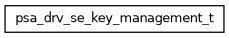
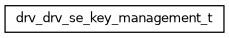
(115, 19) -> (115, 19)
